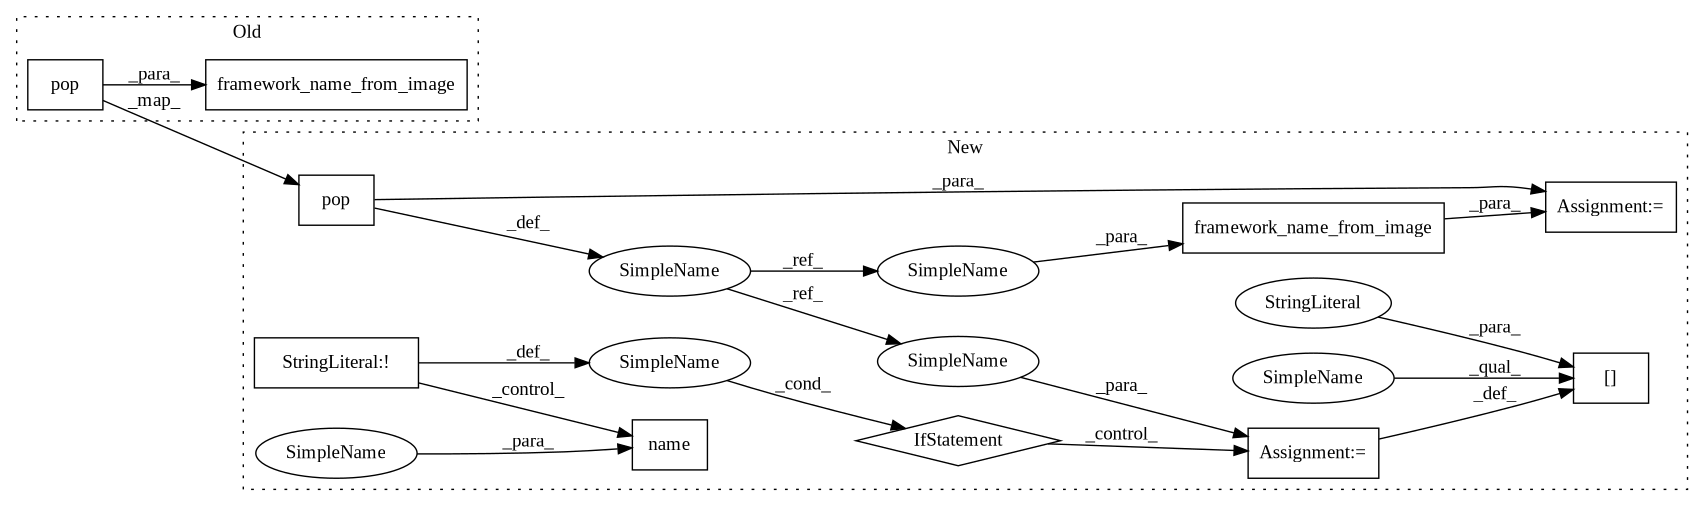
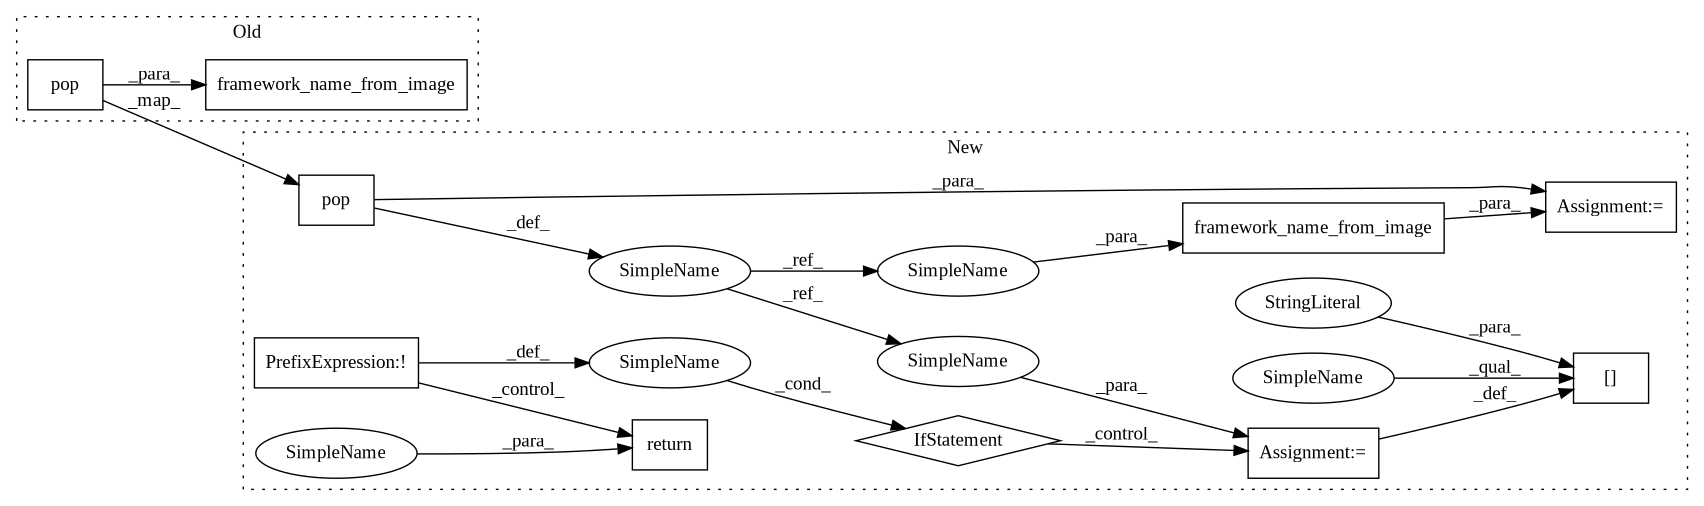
(336, 363) -> (336, 363)
(670, 445) -> (670, 445)
